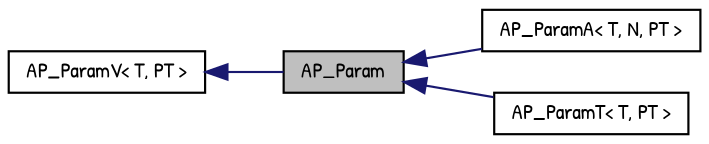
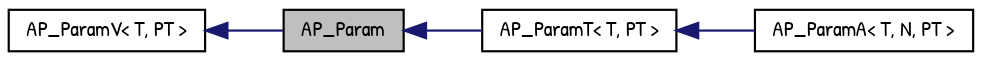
(454, 54) -> (727, 31)
